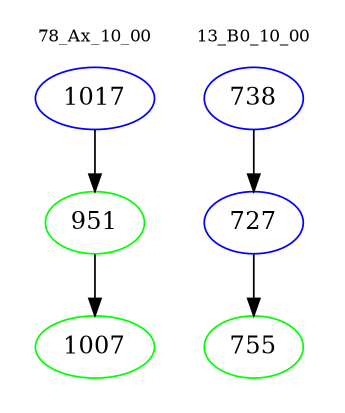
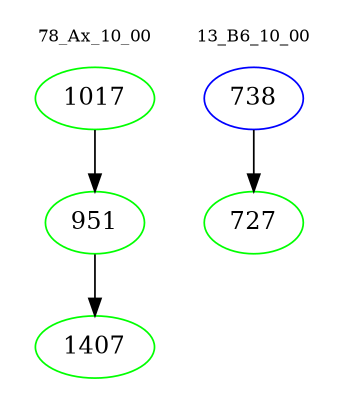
(254, 37) -> (254, 37)
(95, 98) -> (95, 98)
(254, 223) -> (254, 223)
(95, 347) -> (95, 347)
(254, 347) -> none
